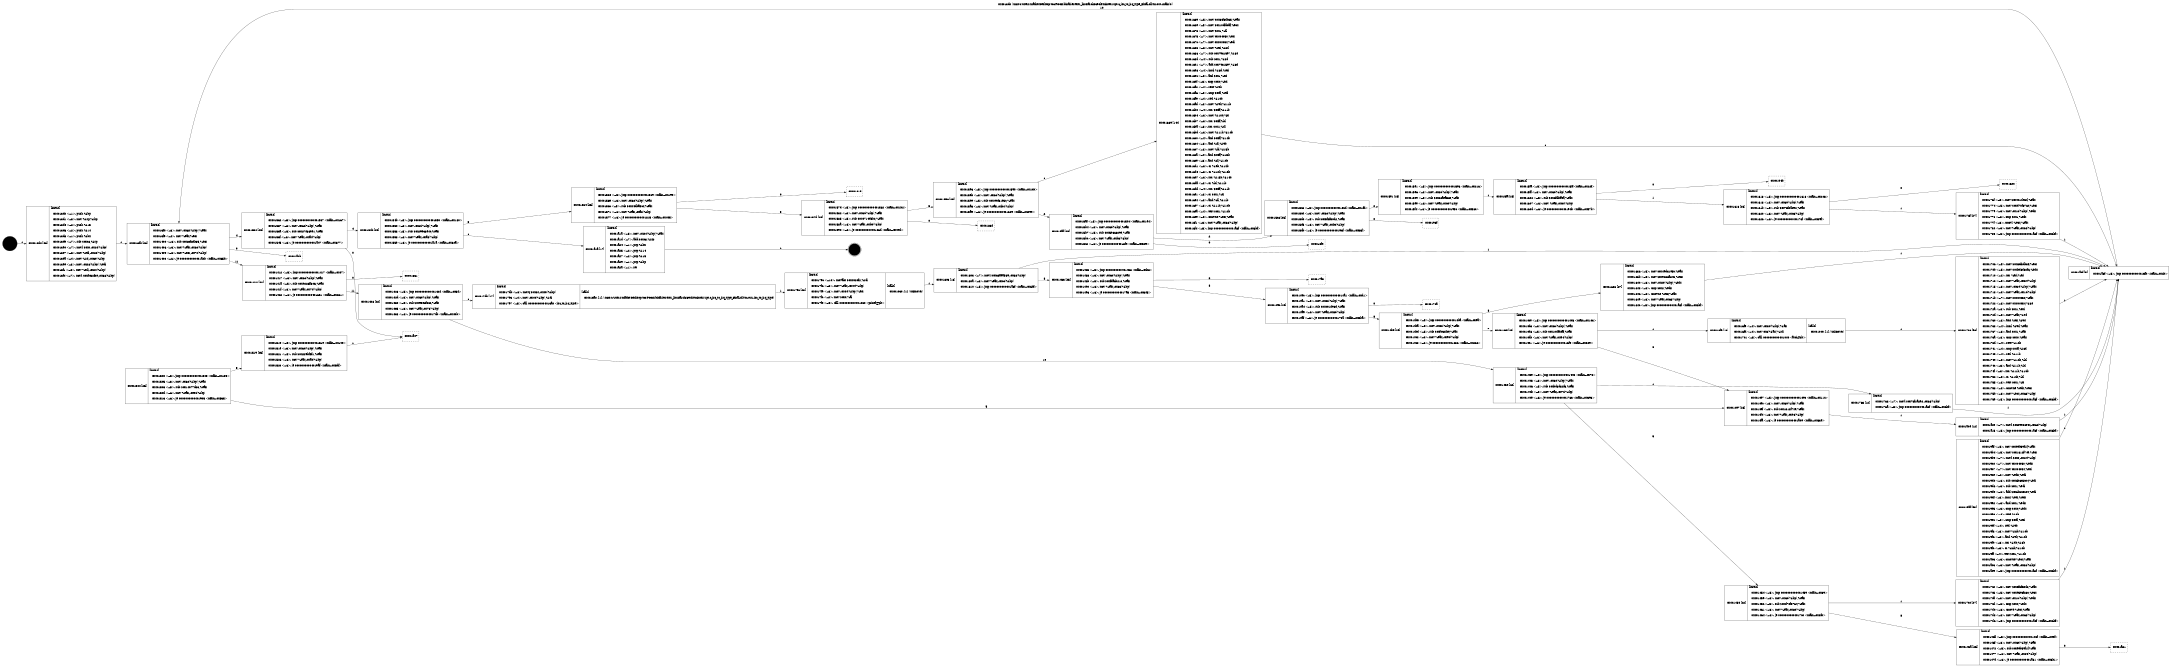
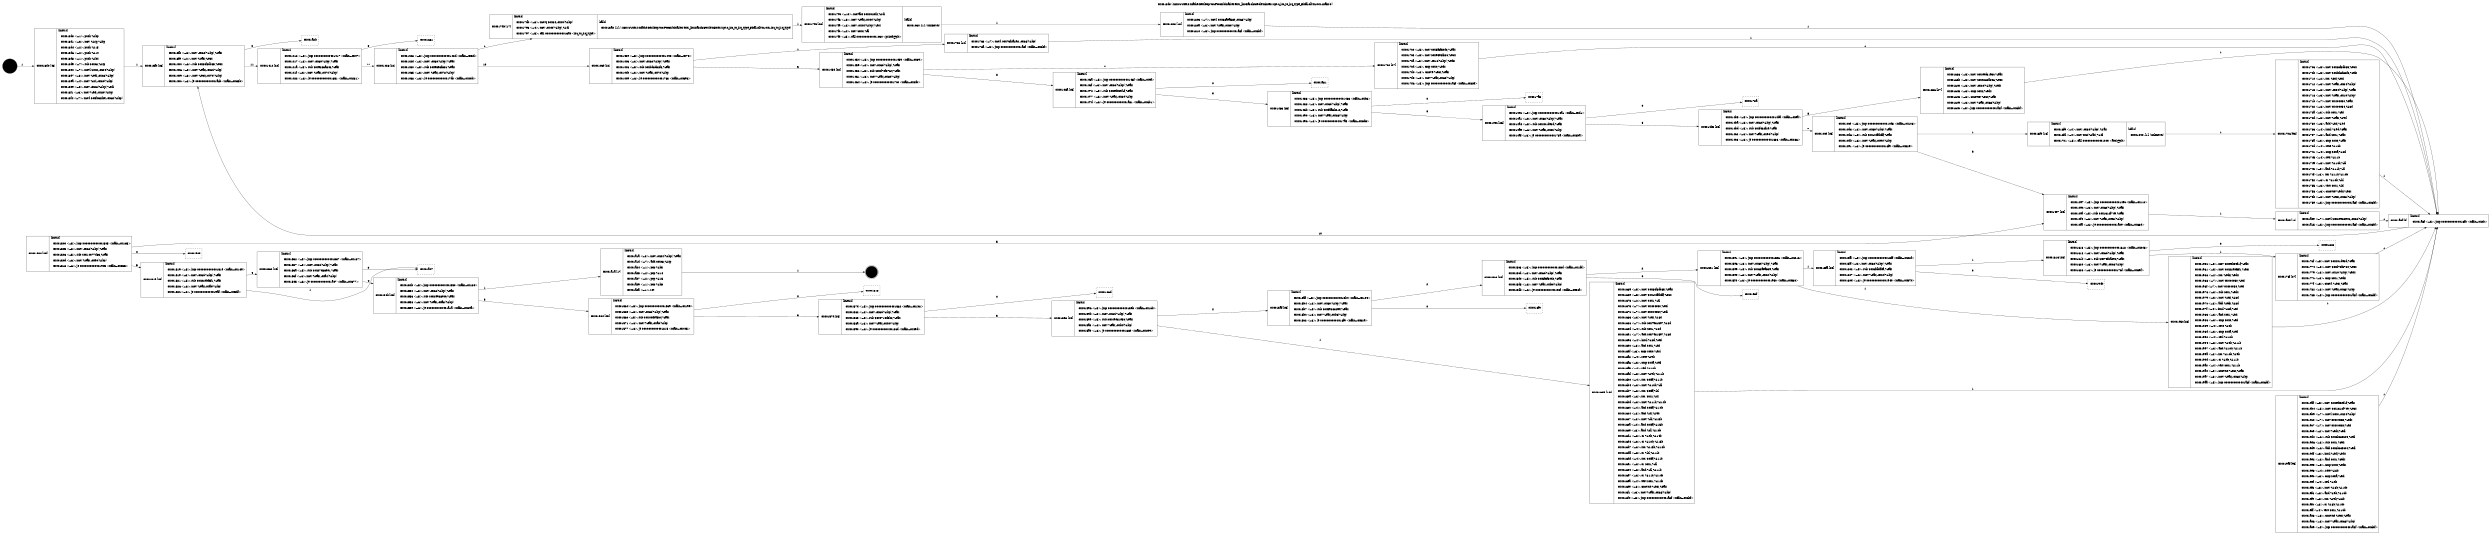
(234, 237) -> (251, 275)
none -> (194, 254)
(1043, 280) -> (1211, 99)
none -> (2220, 322)
